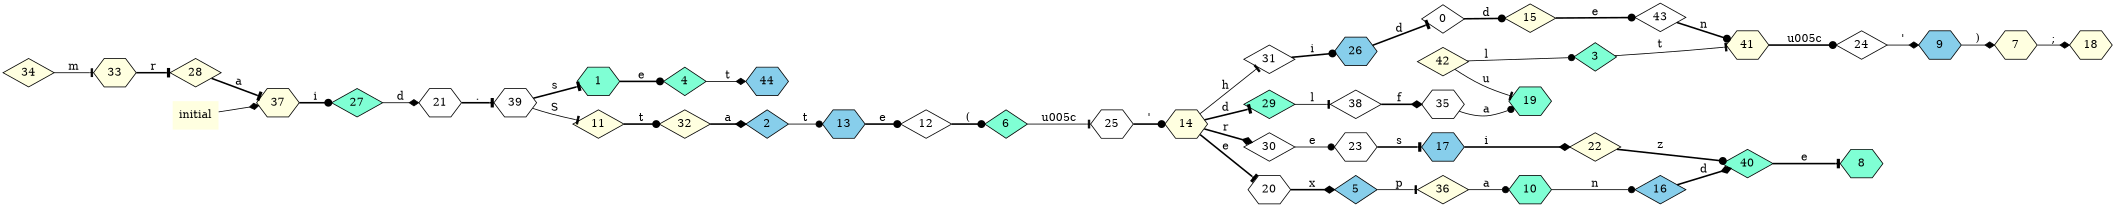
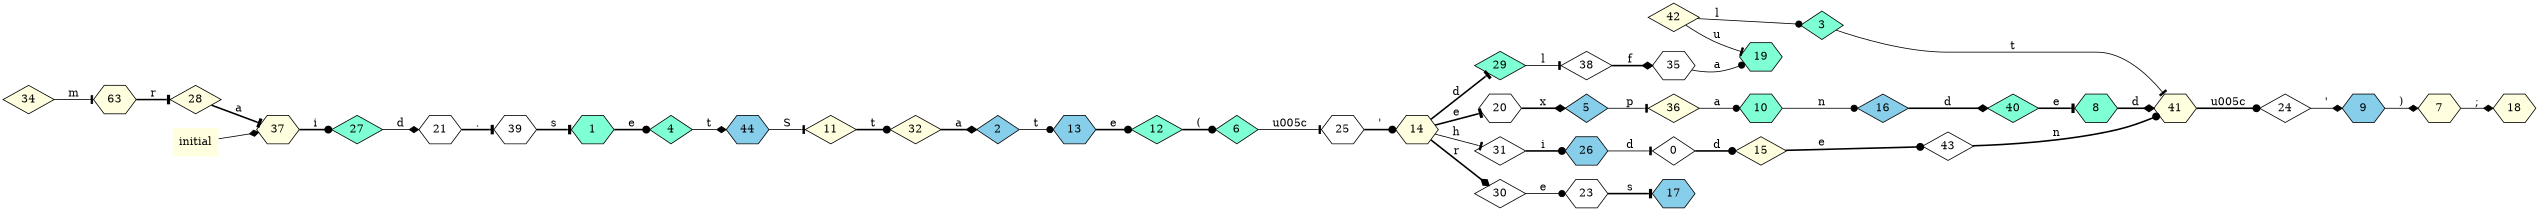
(1399, 35) -> (1628, 151)
(115, 73) -> (115, 100)
none -> (2131, 108)
(554, 115) -> (785, 130)
(926, 124) -> (1157, 130)
(1595, 147) -> none
